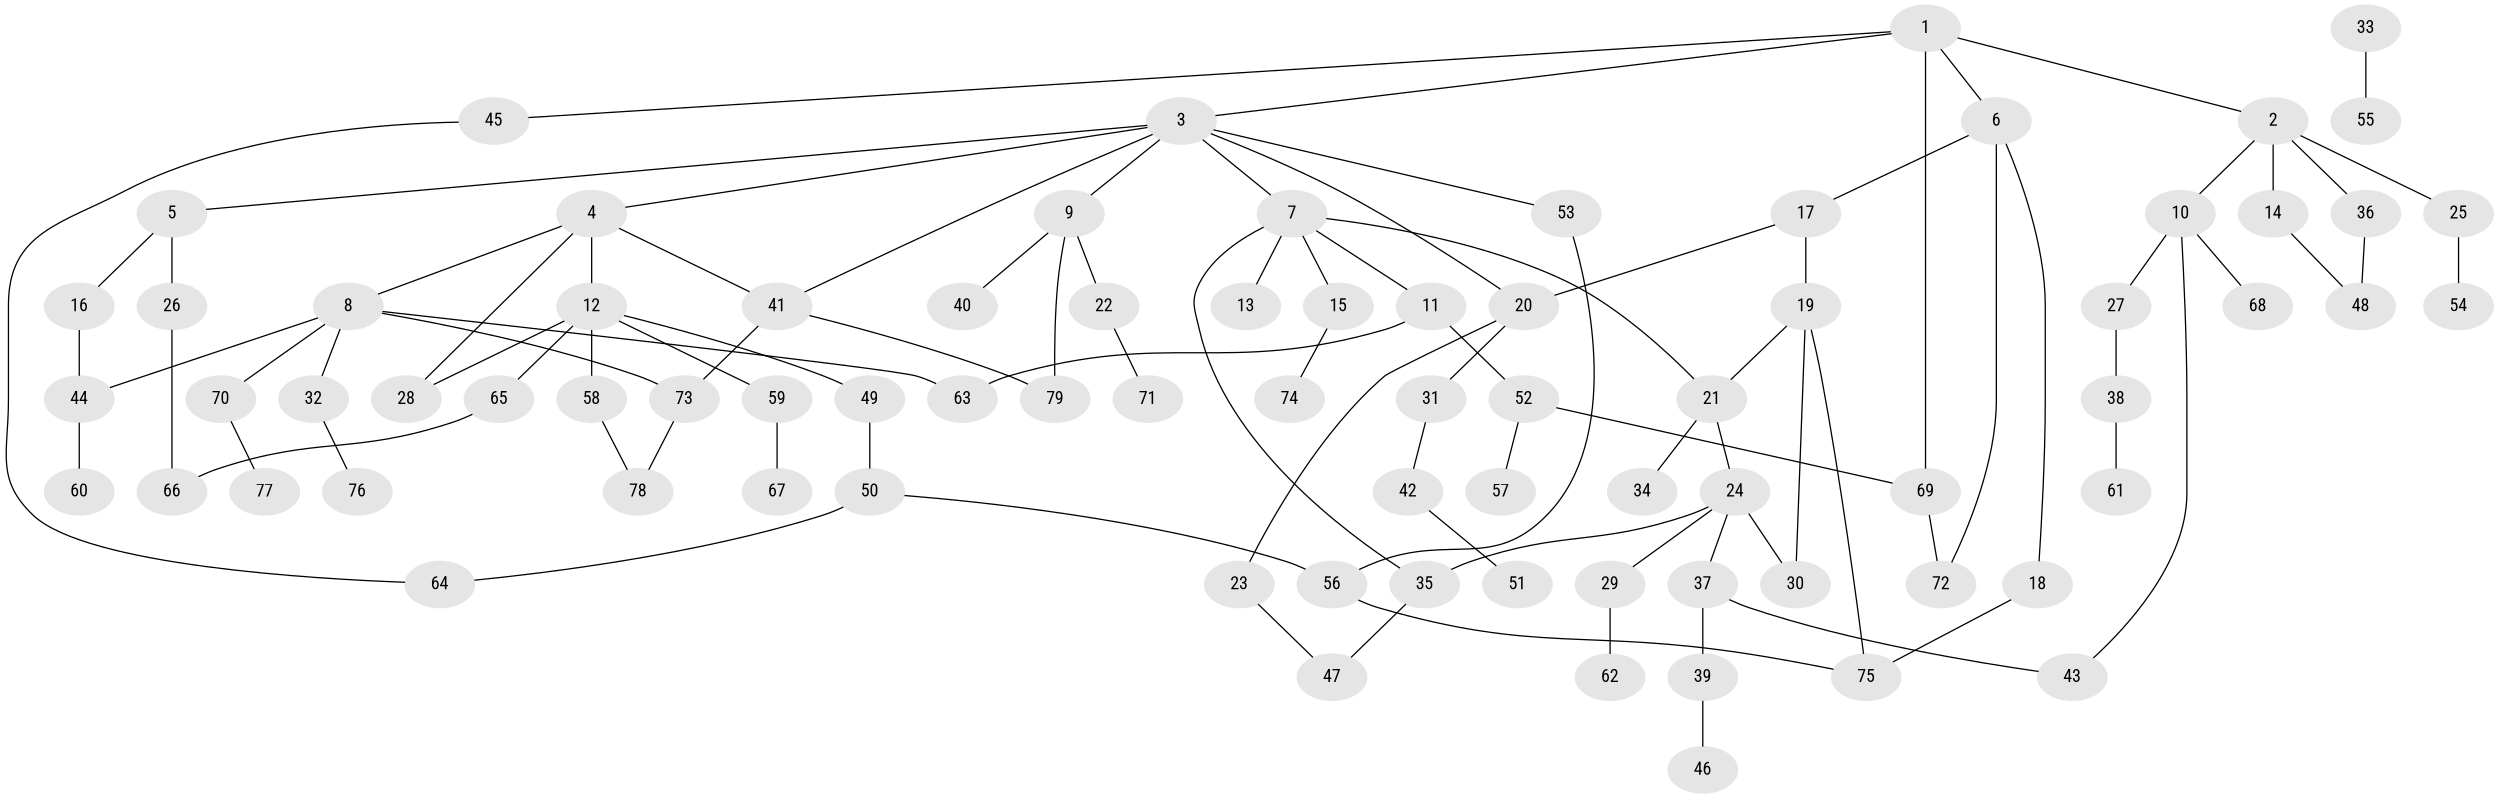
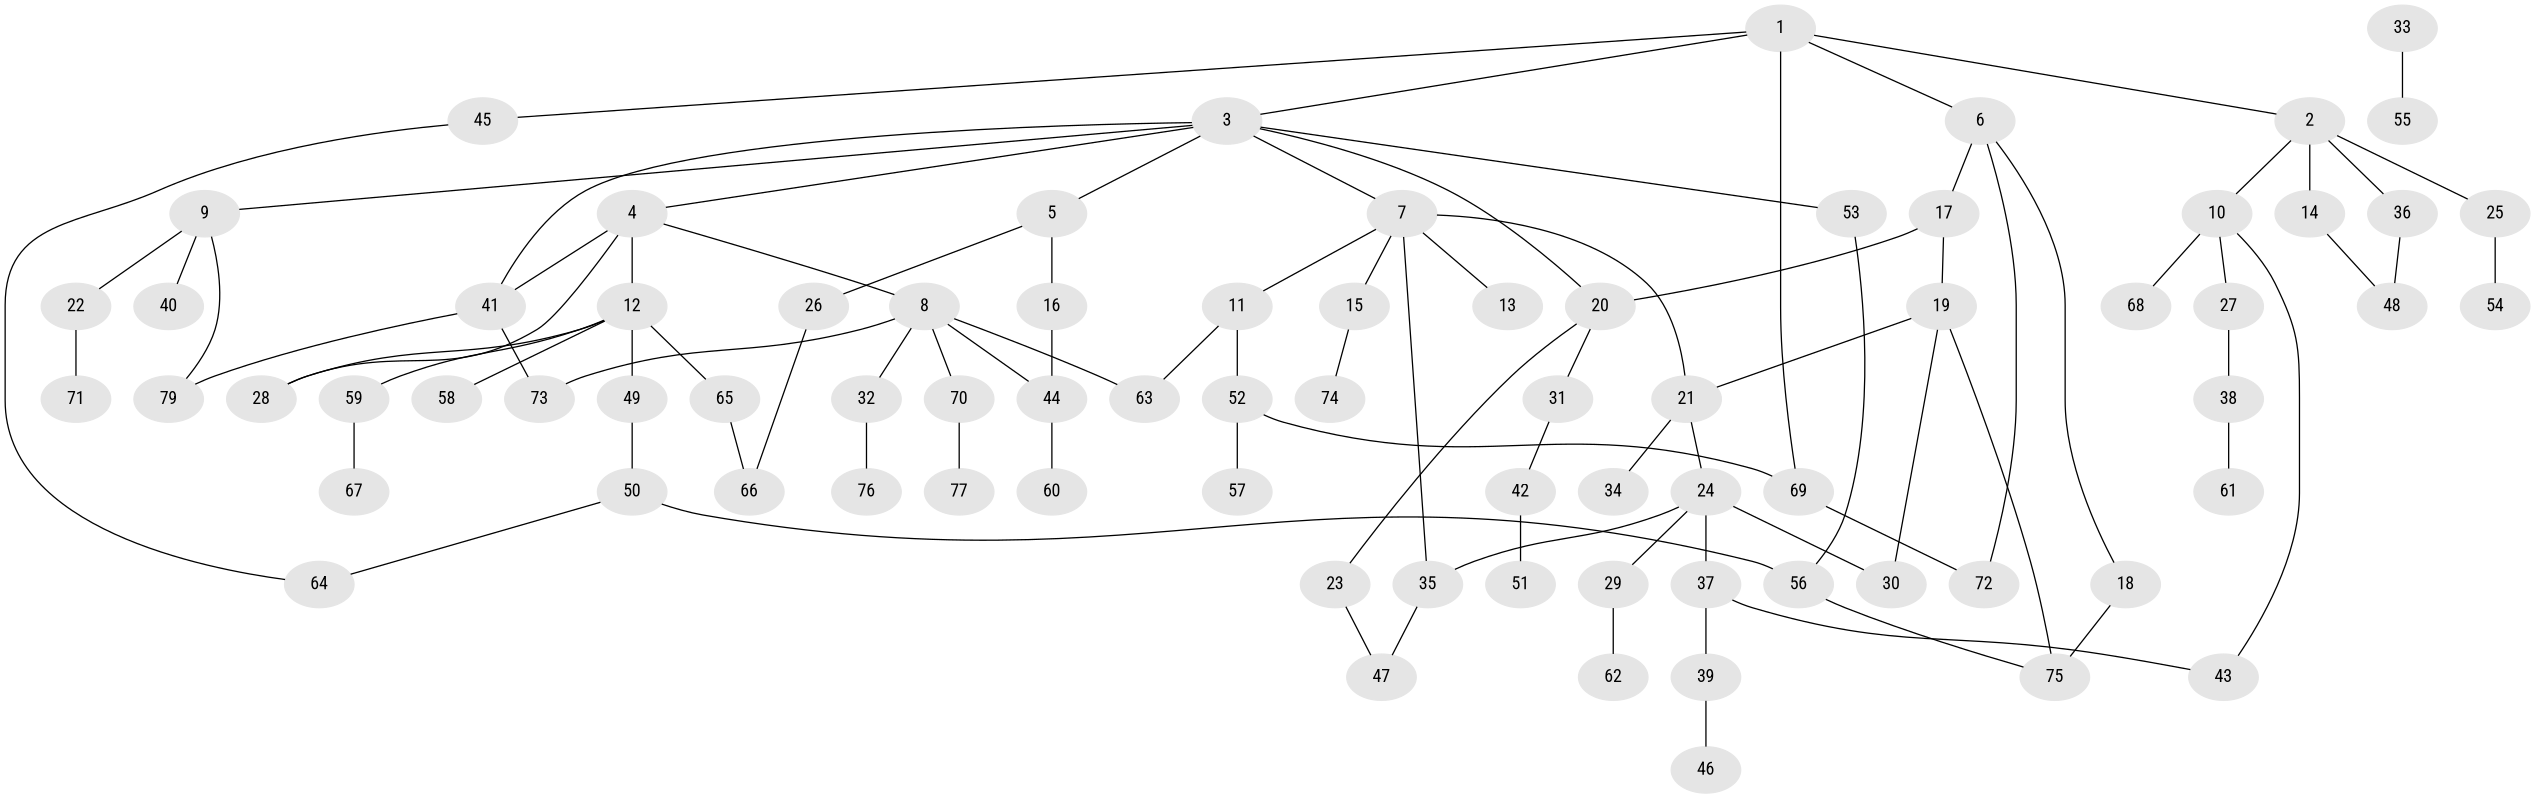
(638, 492) -> none
